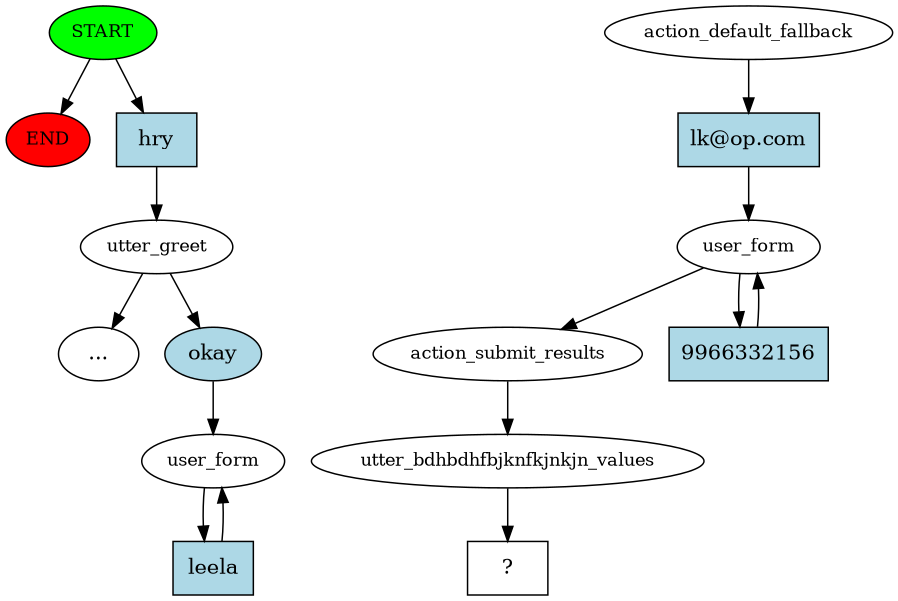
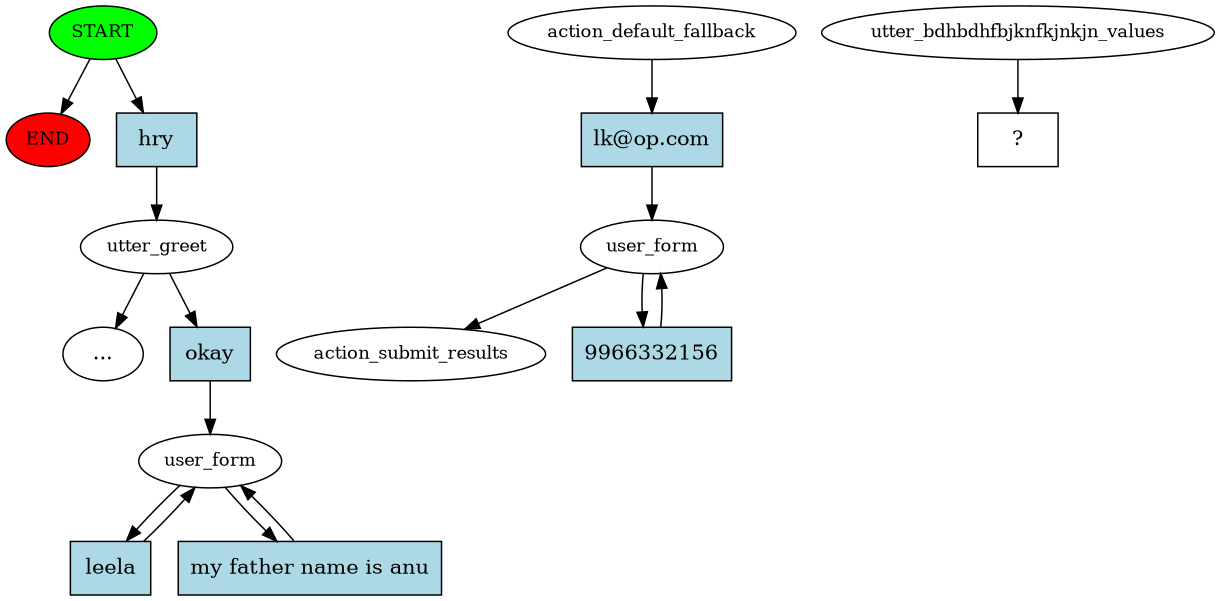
(213, 354) -> (210, 354)
(508, 400) -> none
none -> (310, 568)
